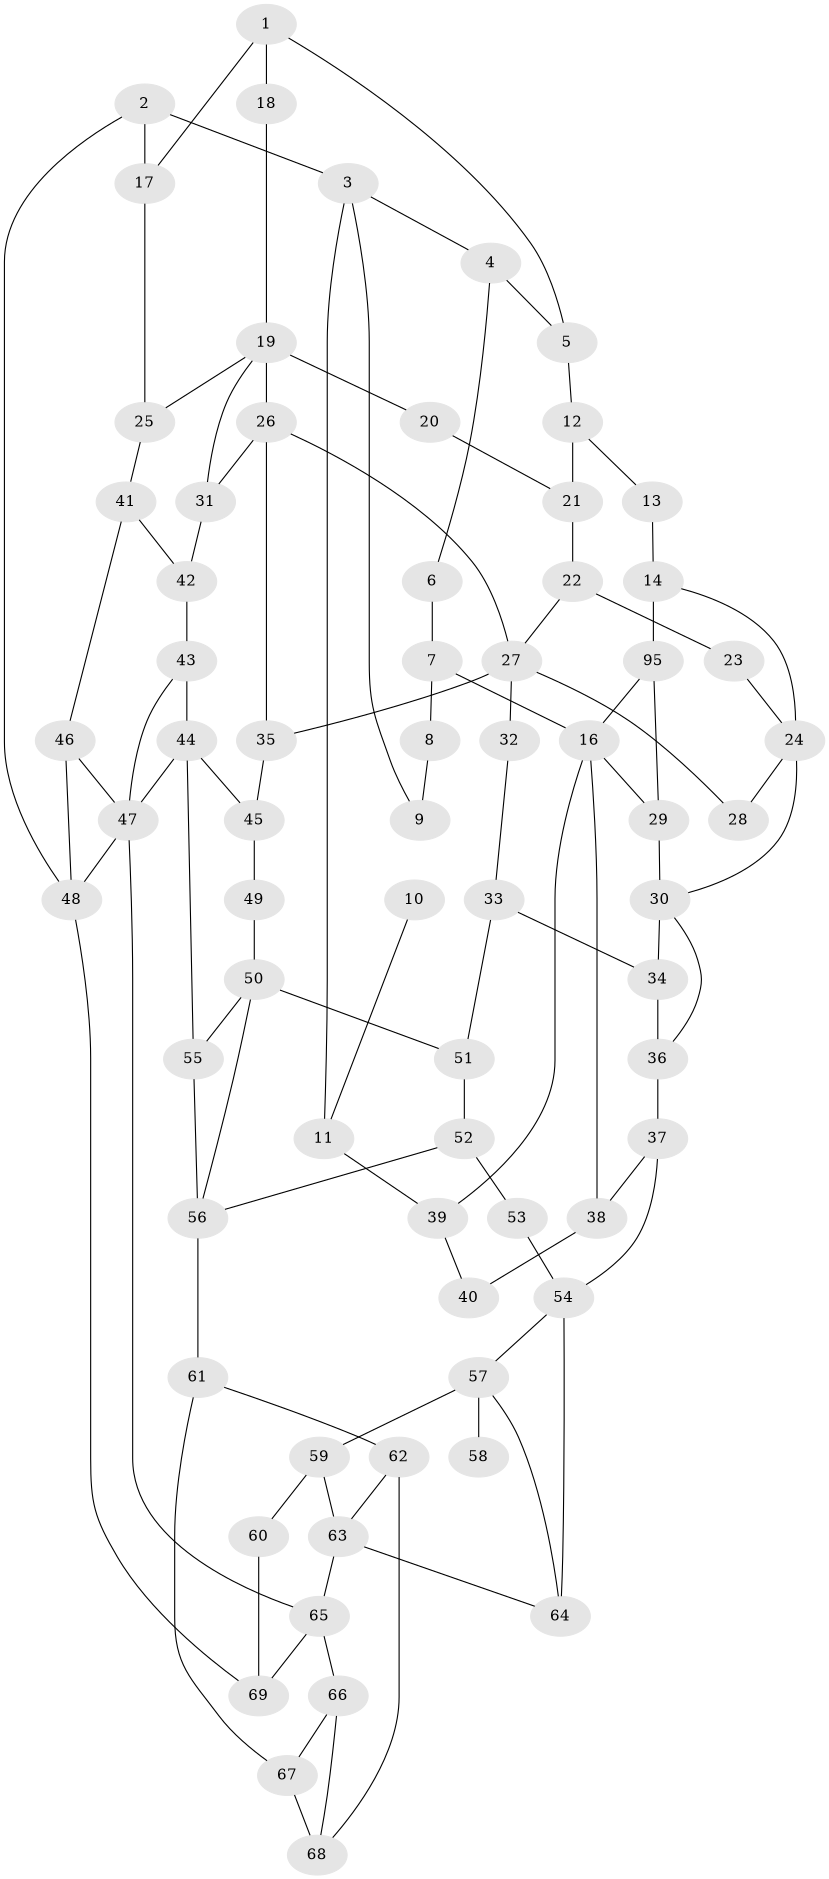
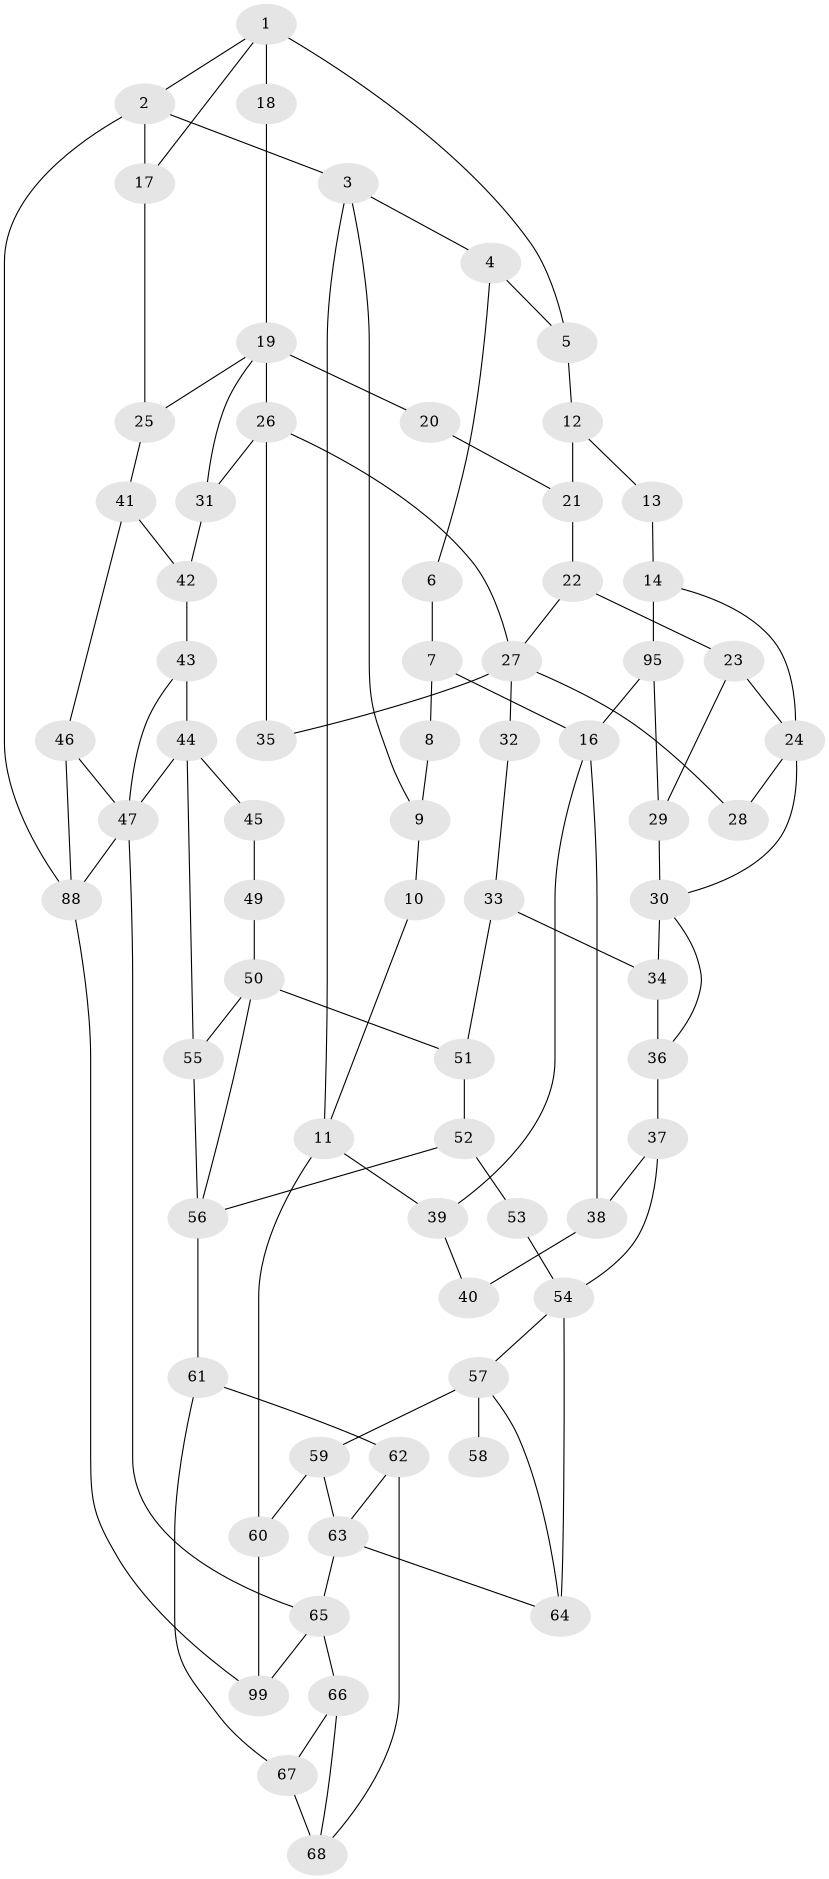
none -> (206, 64)
(260, 780) -> none
(624, 781) -> (697, 741)
none -> (417, 860)
(72, 900) -> (72, 900)
none -> (259, 1331)
(259, 1696) -> (259, 1696)
